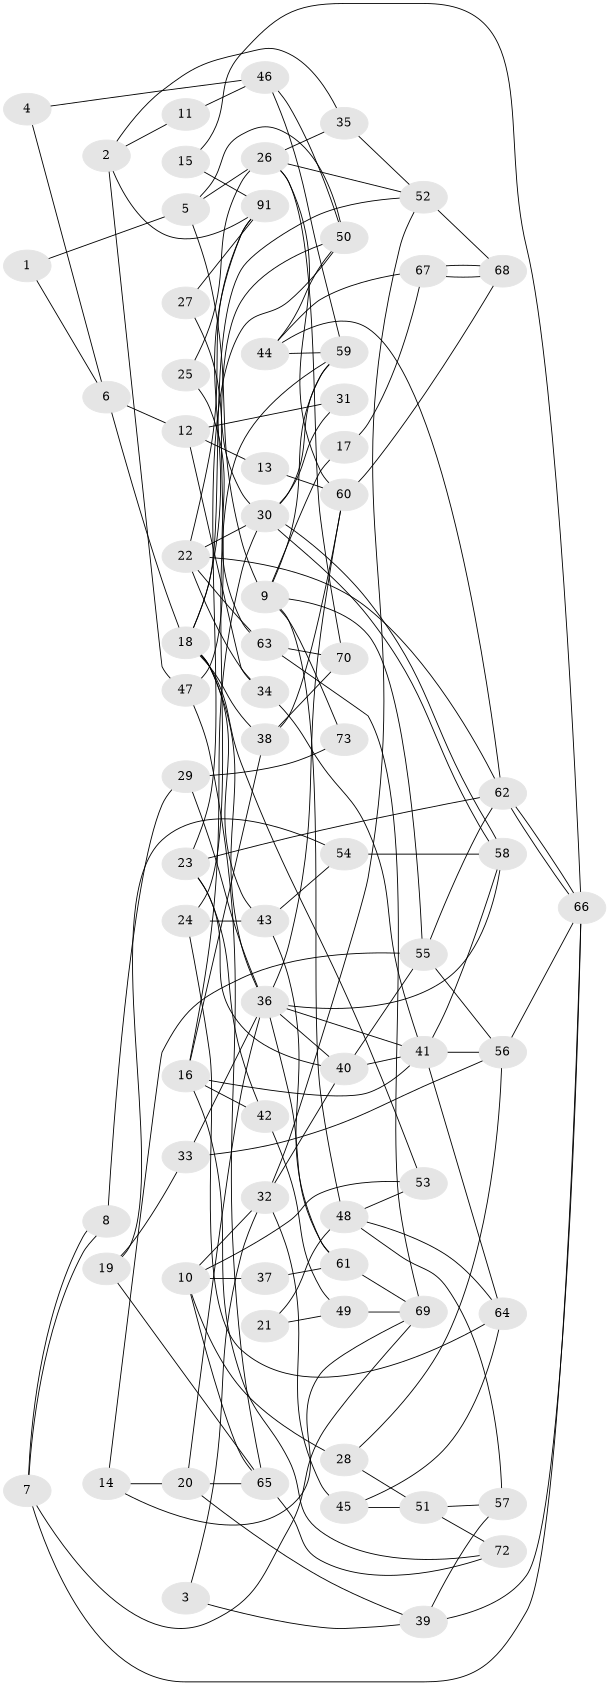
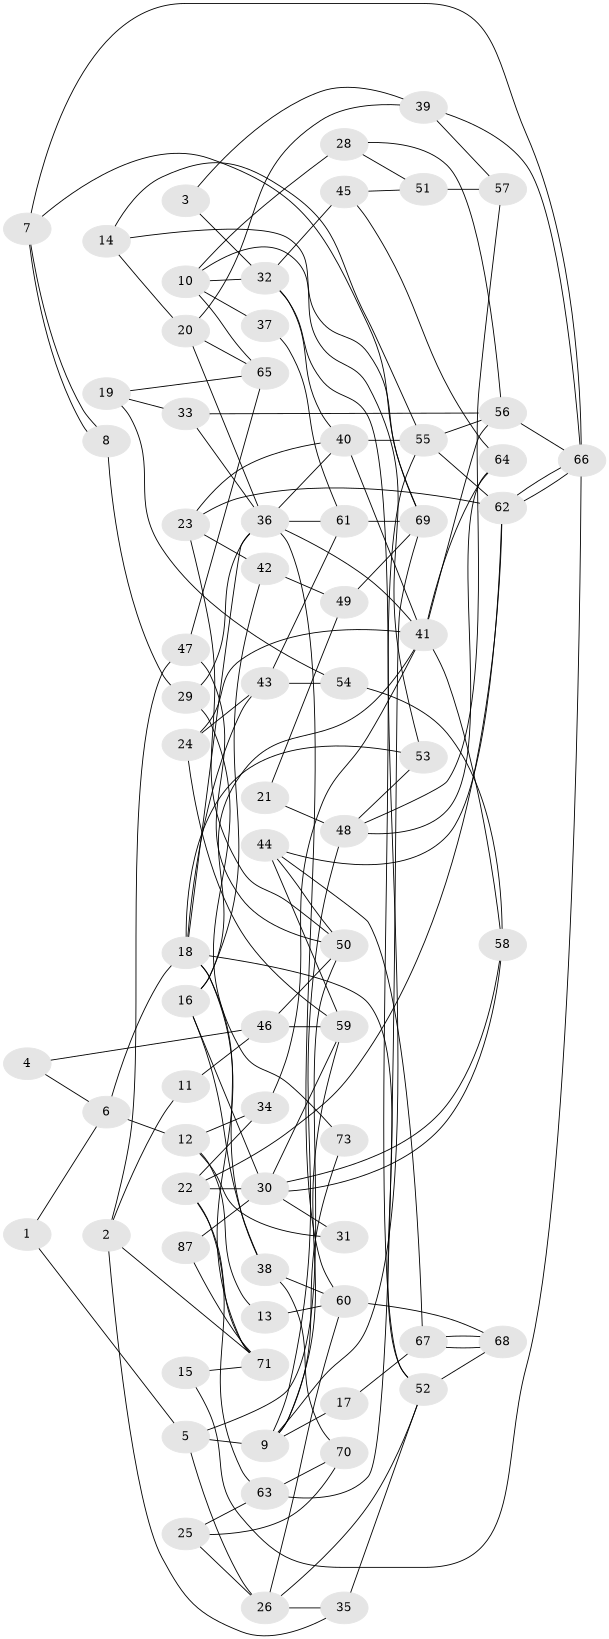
(265, 206) -> (265, 1365)
(186, 303) -> (186, 1248)
(315, 417) -> (279, 1522)
(429, 989) -> none
(212, 1241) -> (277, 642)
(503, 1552) -> none
